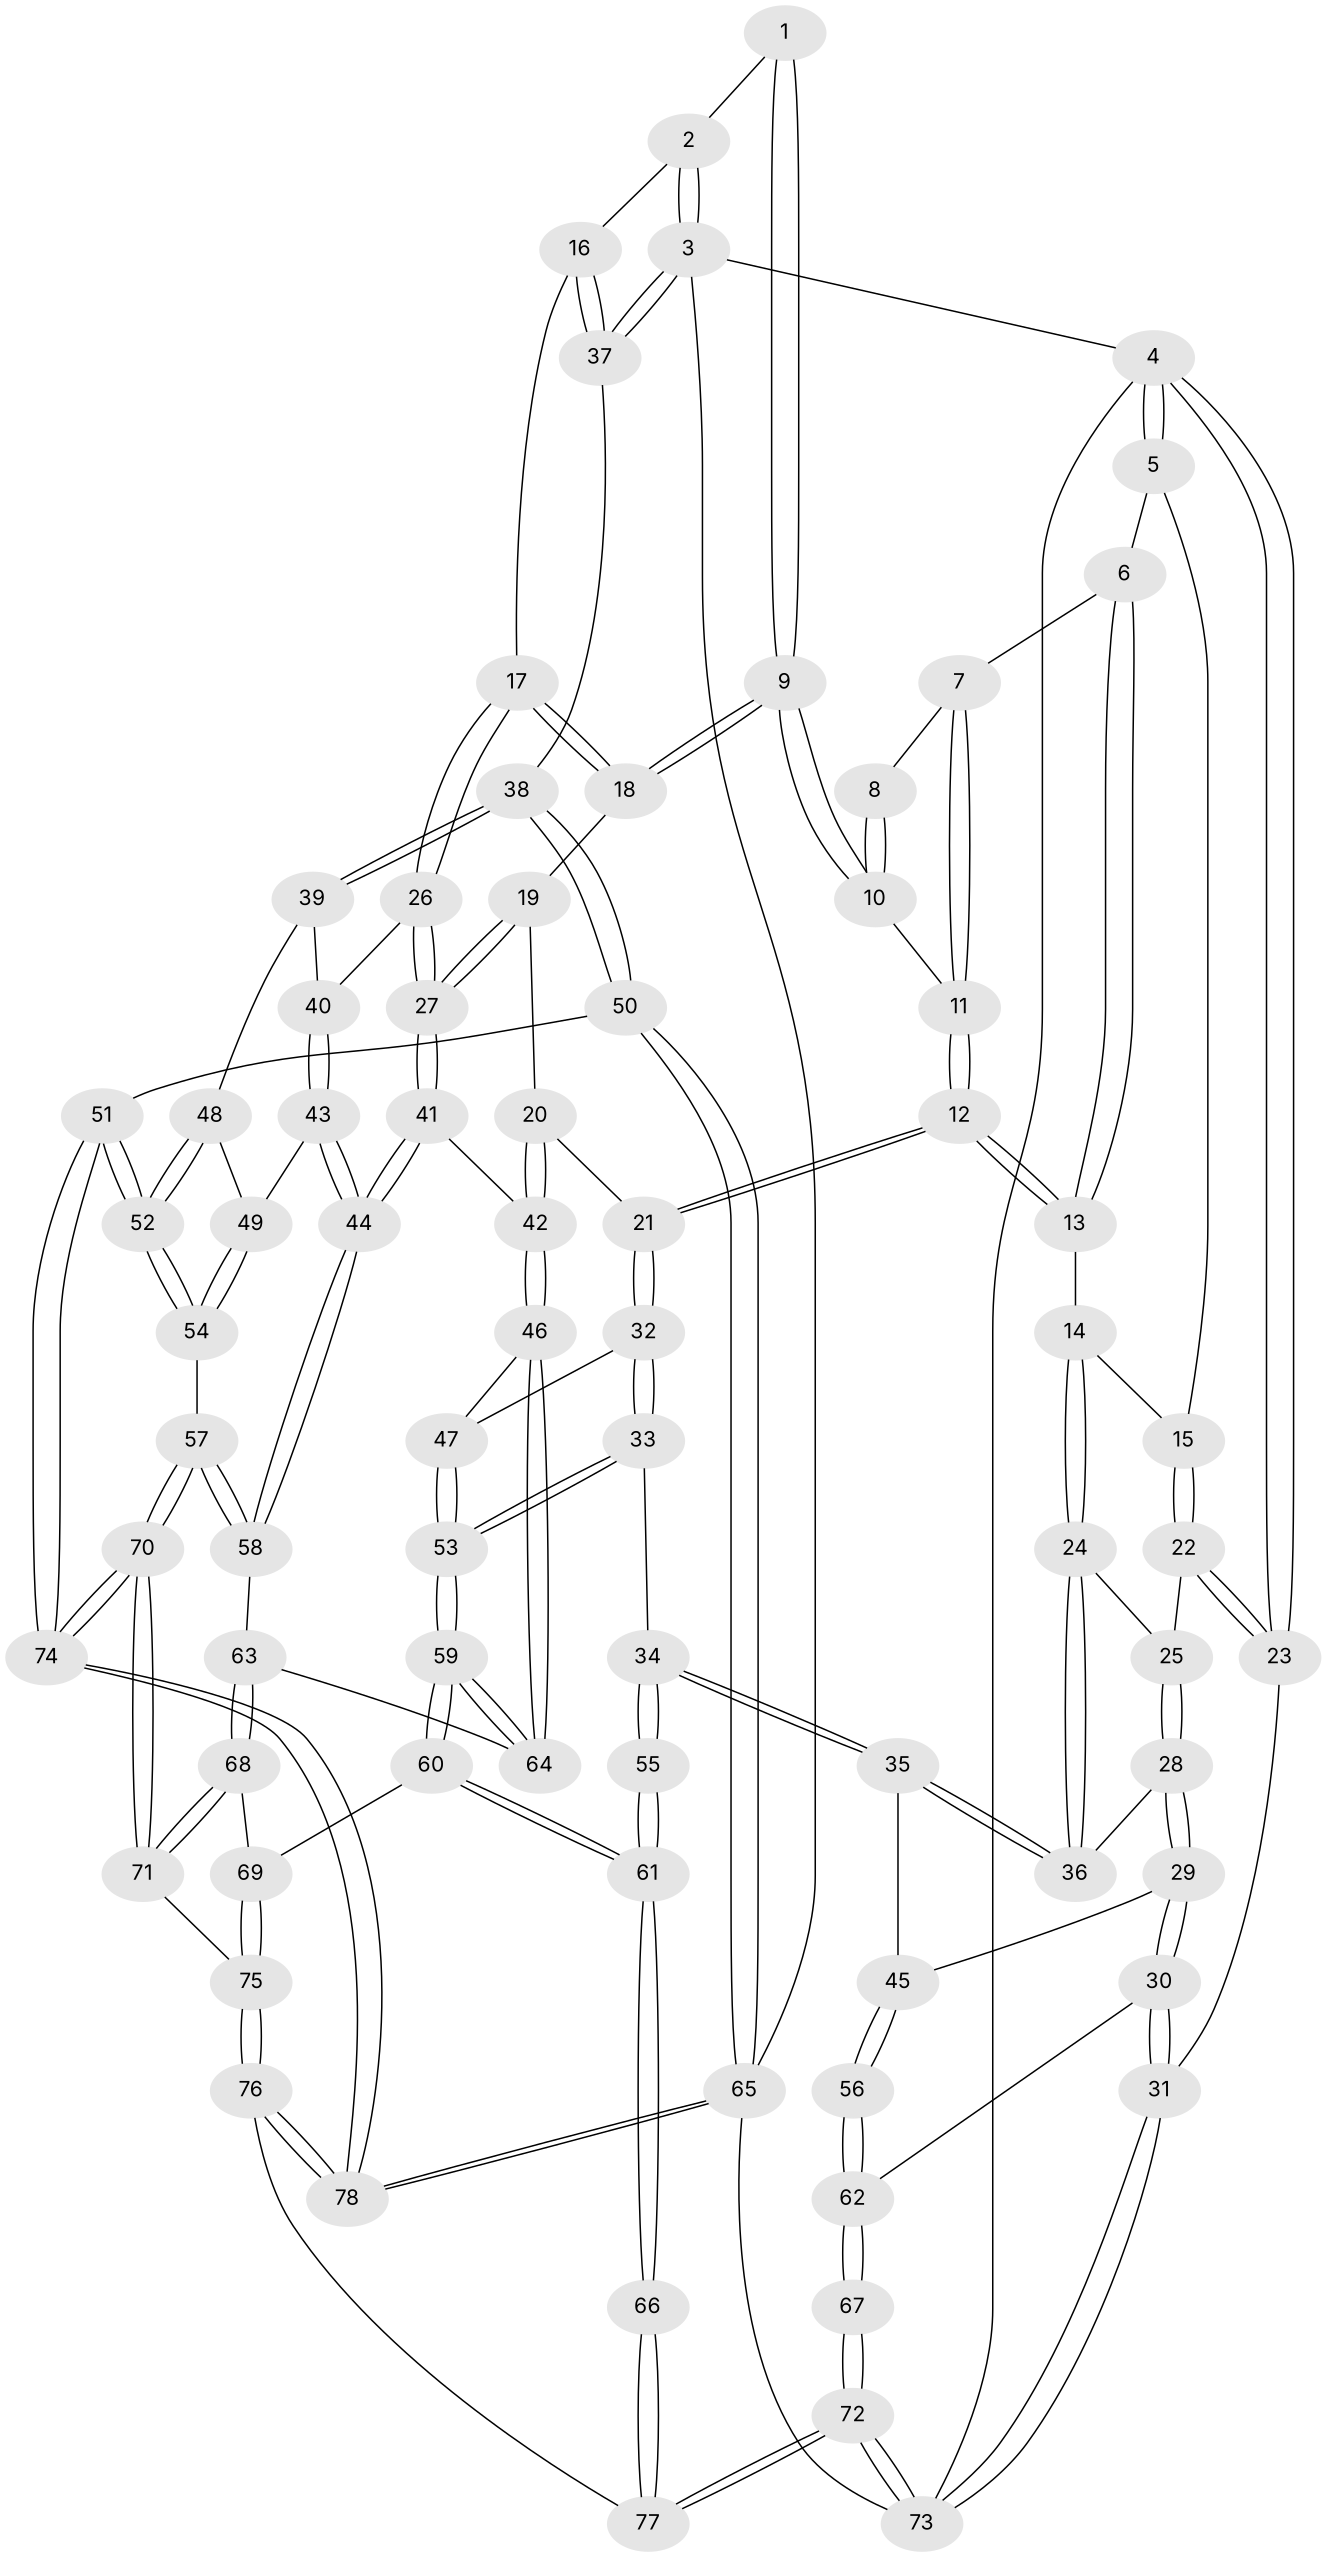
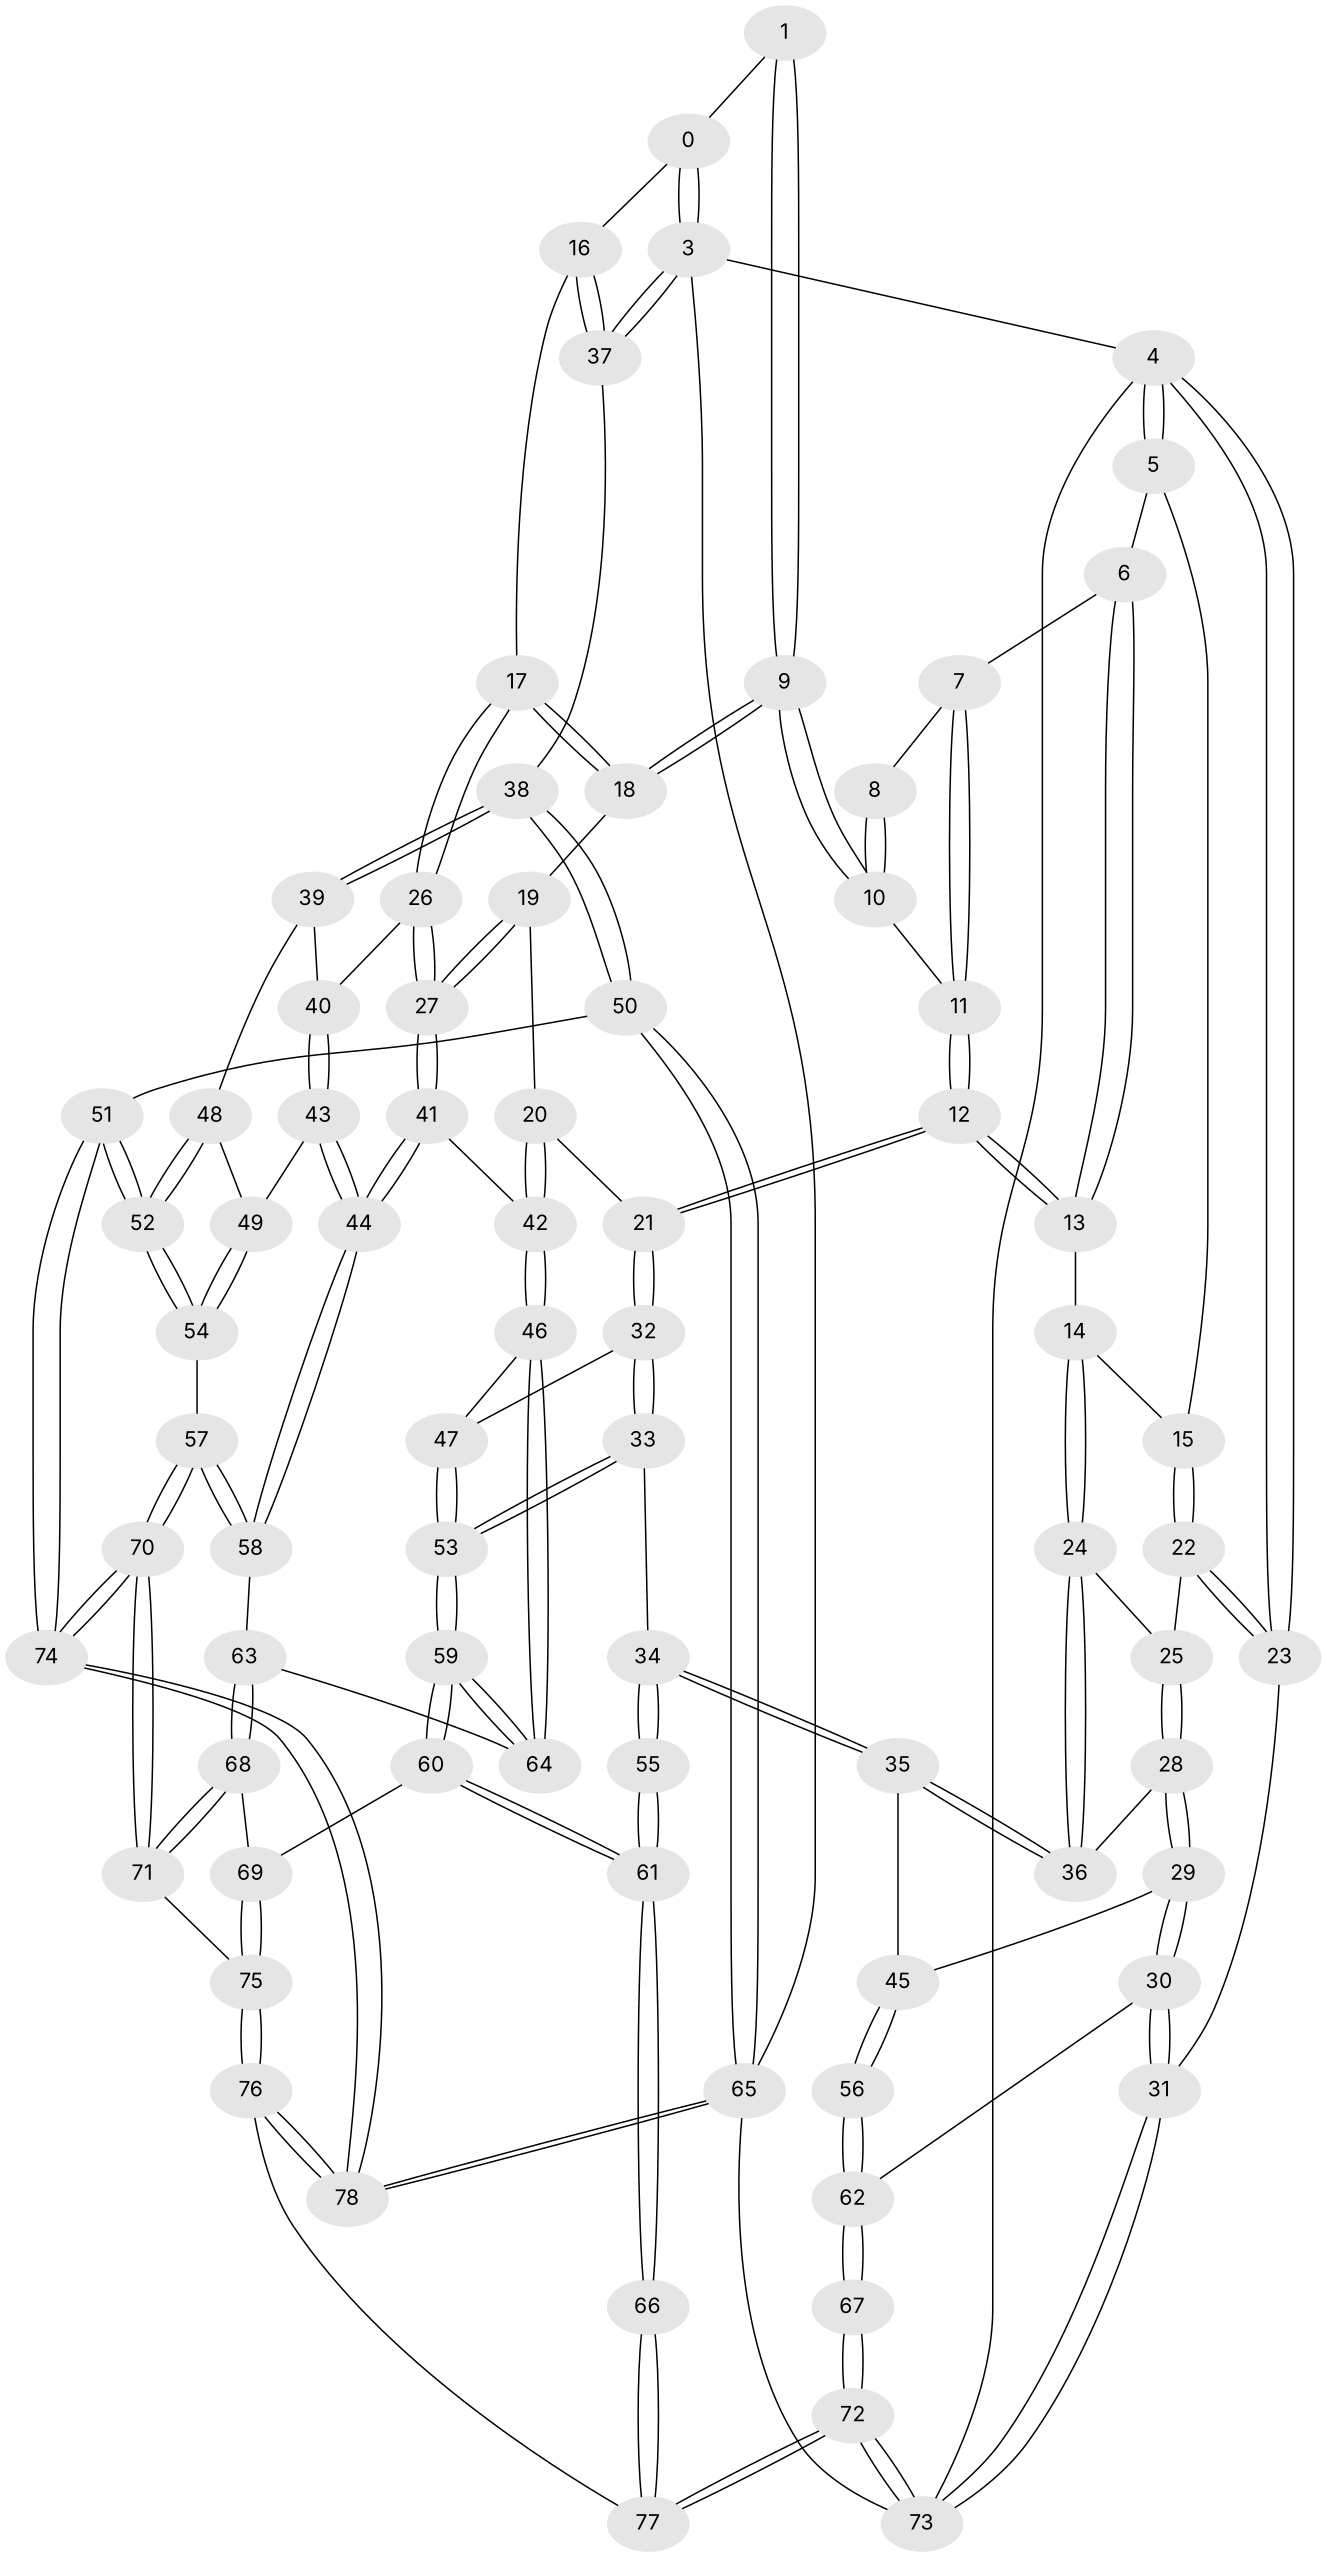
(689, 141) -> (689, 141)
